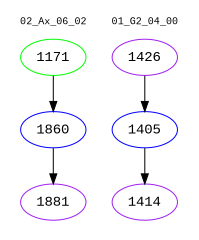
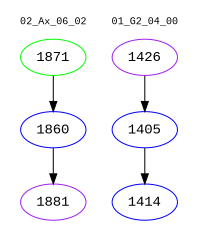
(53, 57) -> (53, 57)
(145, 202) -> (145, 202)
